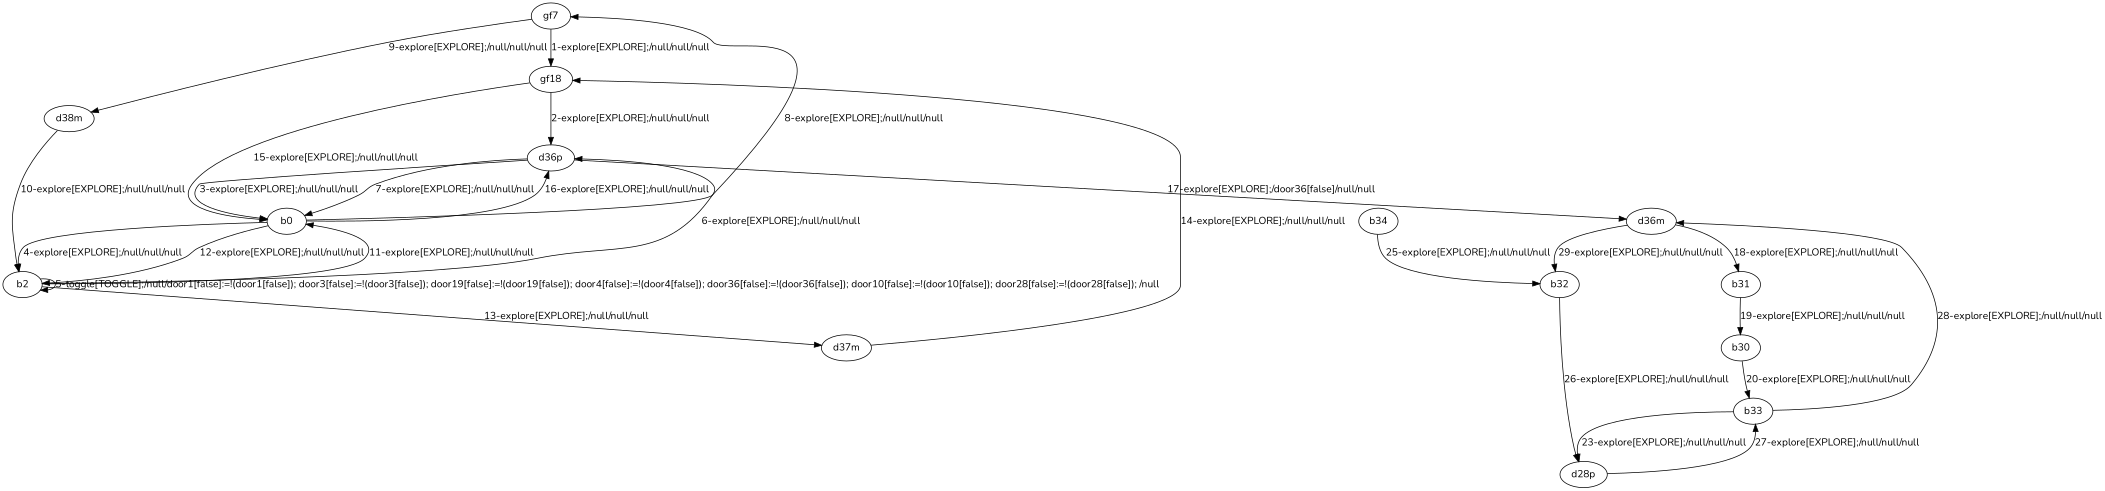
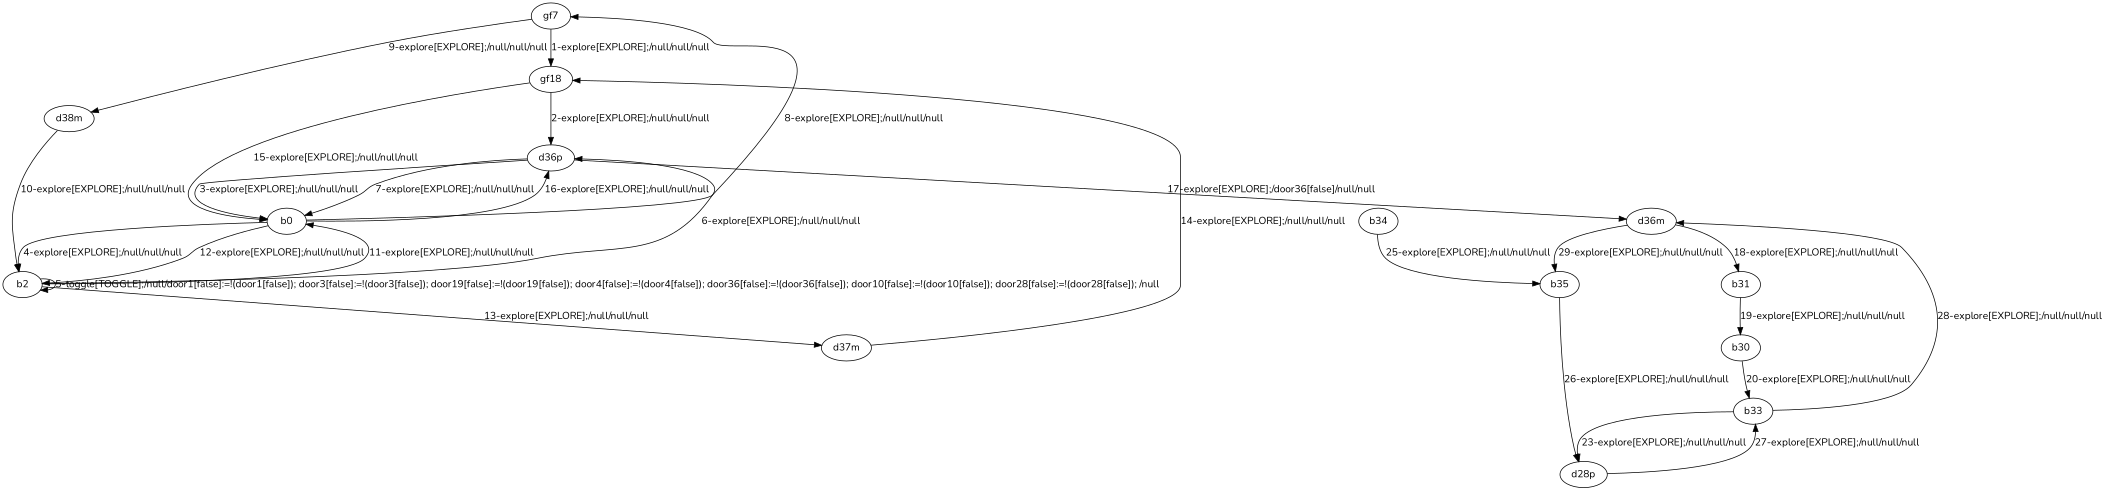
(1560, 285) -> (1560, 285)
